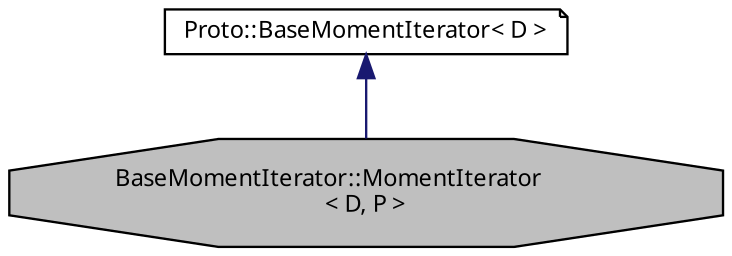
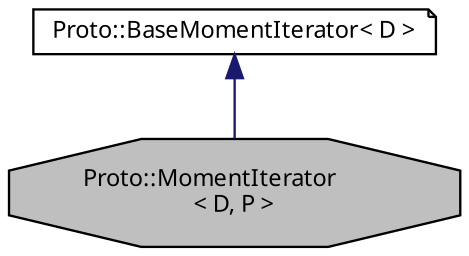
(366, 193) -> (235, 193)
